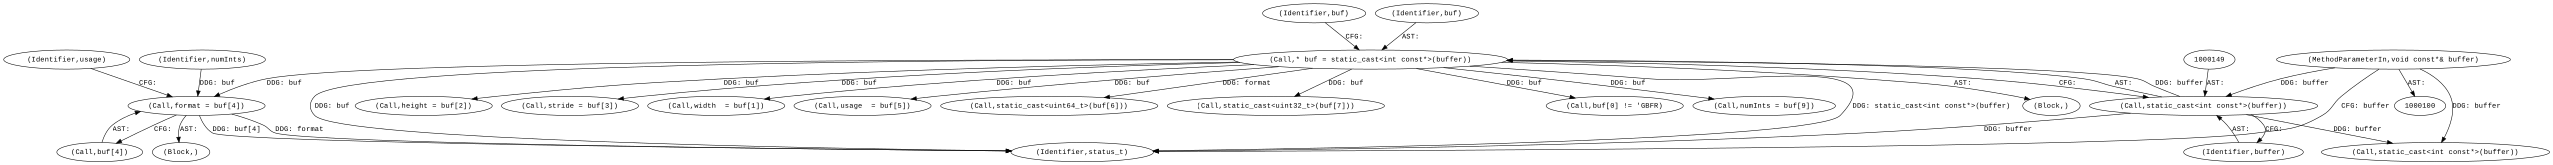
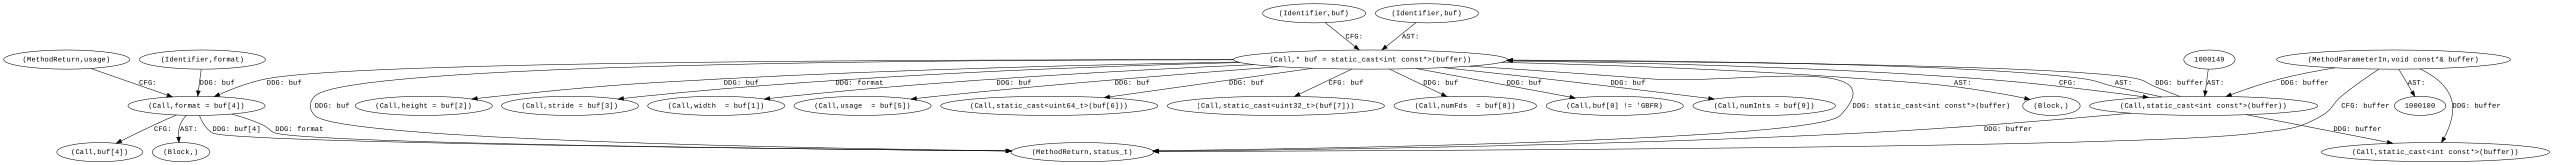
(67, 60) -> (67, 60)
(202, 60) -> (202, 60)
(860, 83) -> (860, 83)
(1247, 83) -> (1247, 83)
(1346, 83) -> (1346, 83)
none -> (1465, 106)
(115, 123) -> none
(1082, 152) -> (1082, 152)
(2243, 152) -> none
